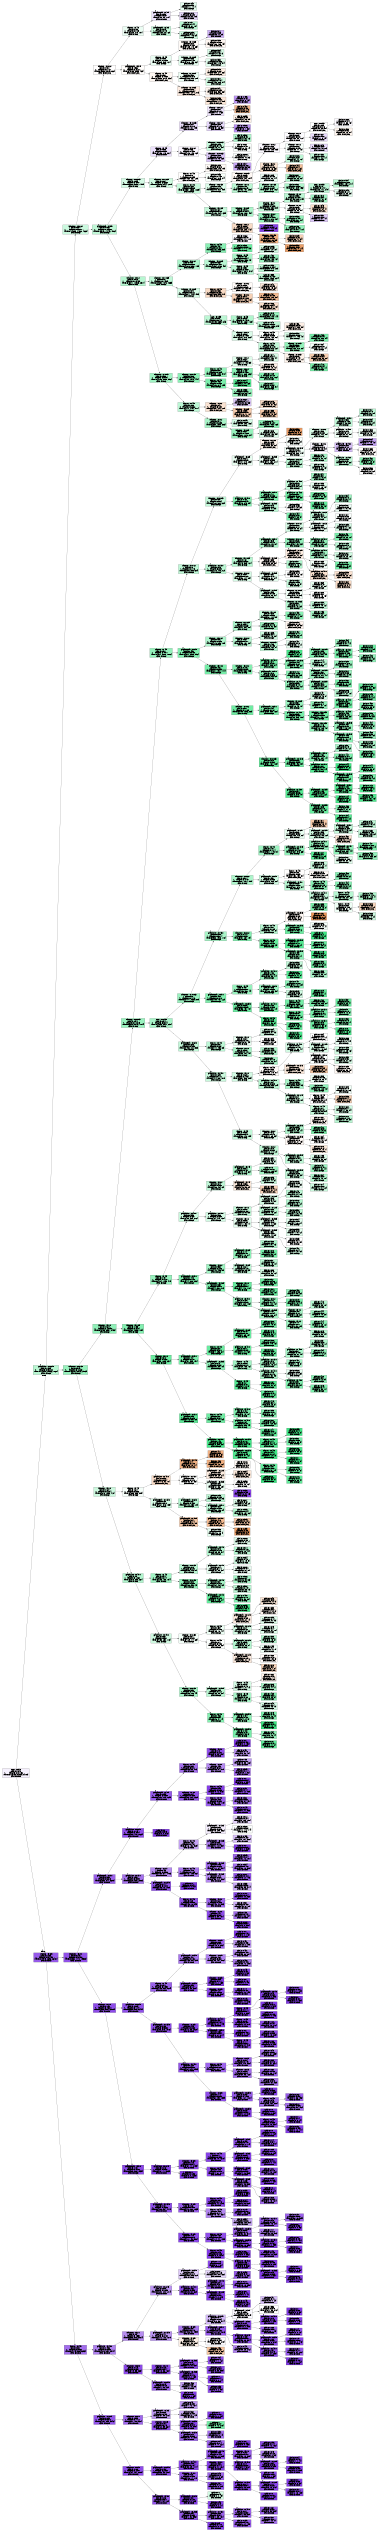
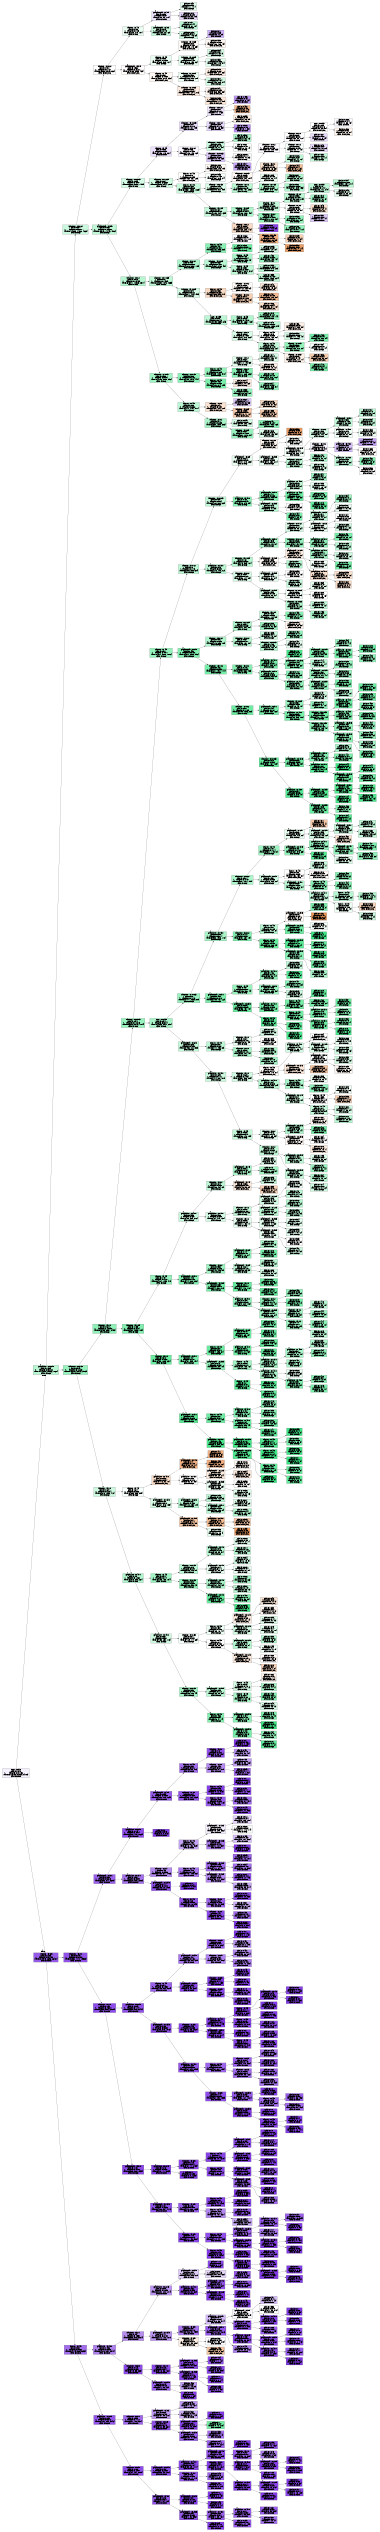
(242, 383) -> (242, 383)
(242, 1493) -> (242, 1493)
(216, 2495) -> (216, 2495)
